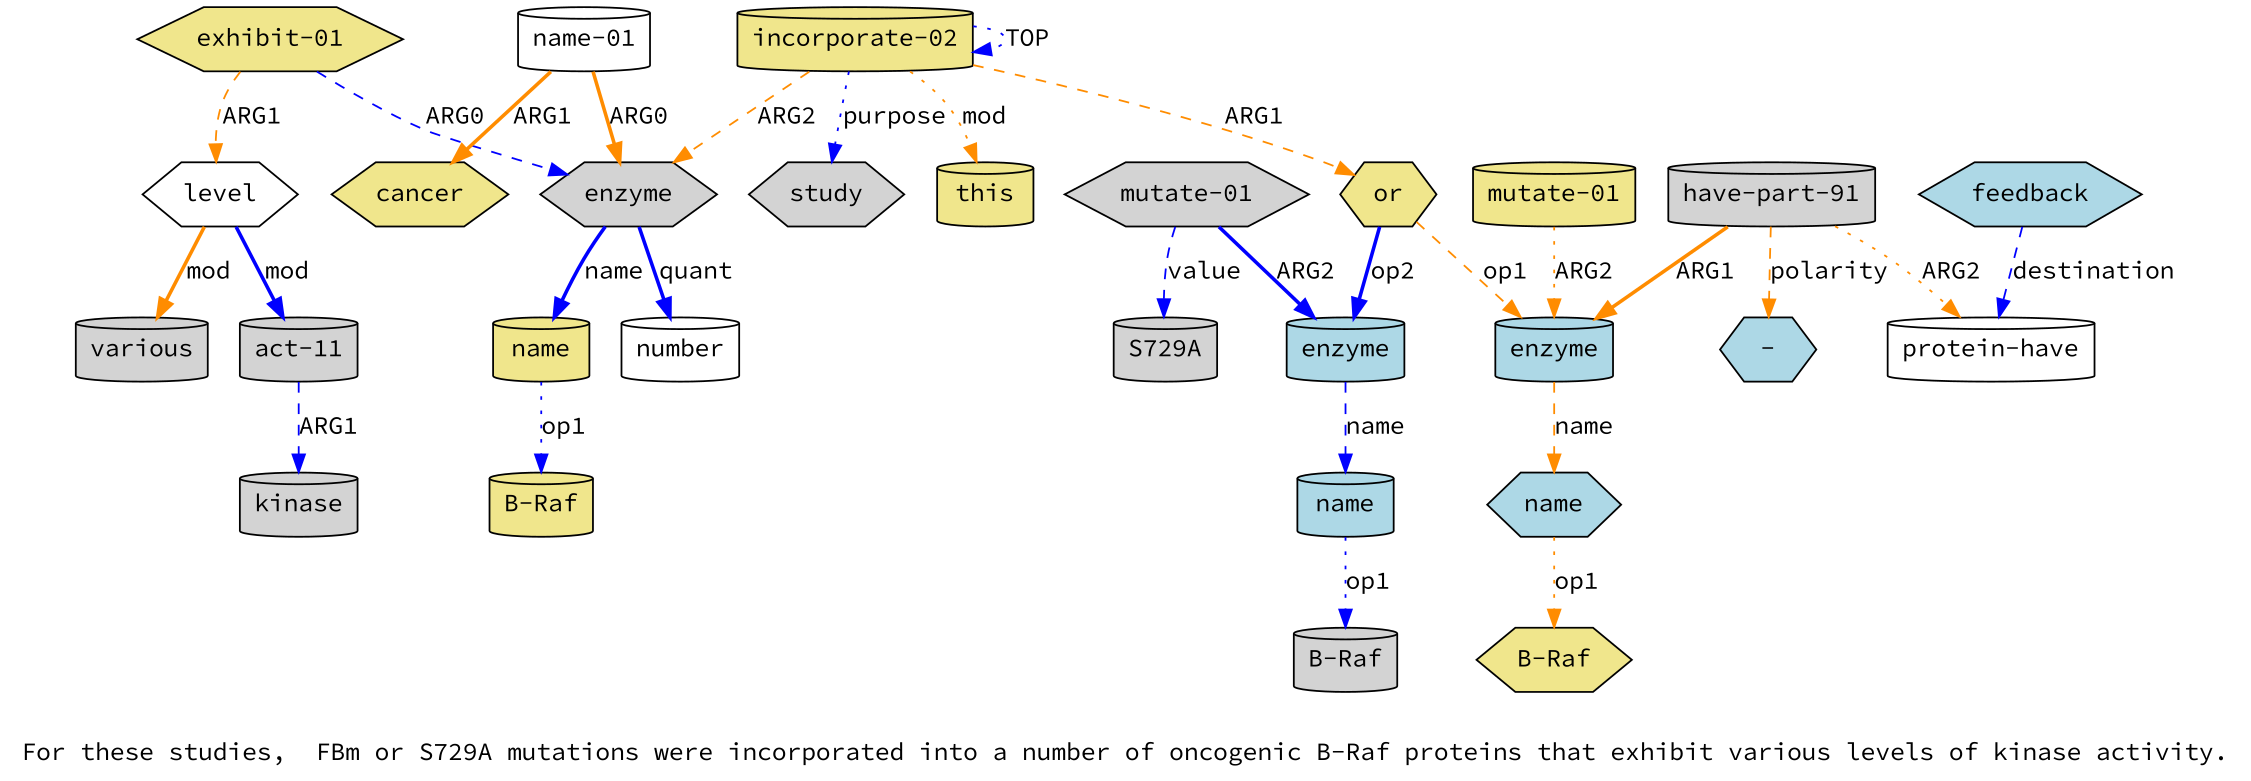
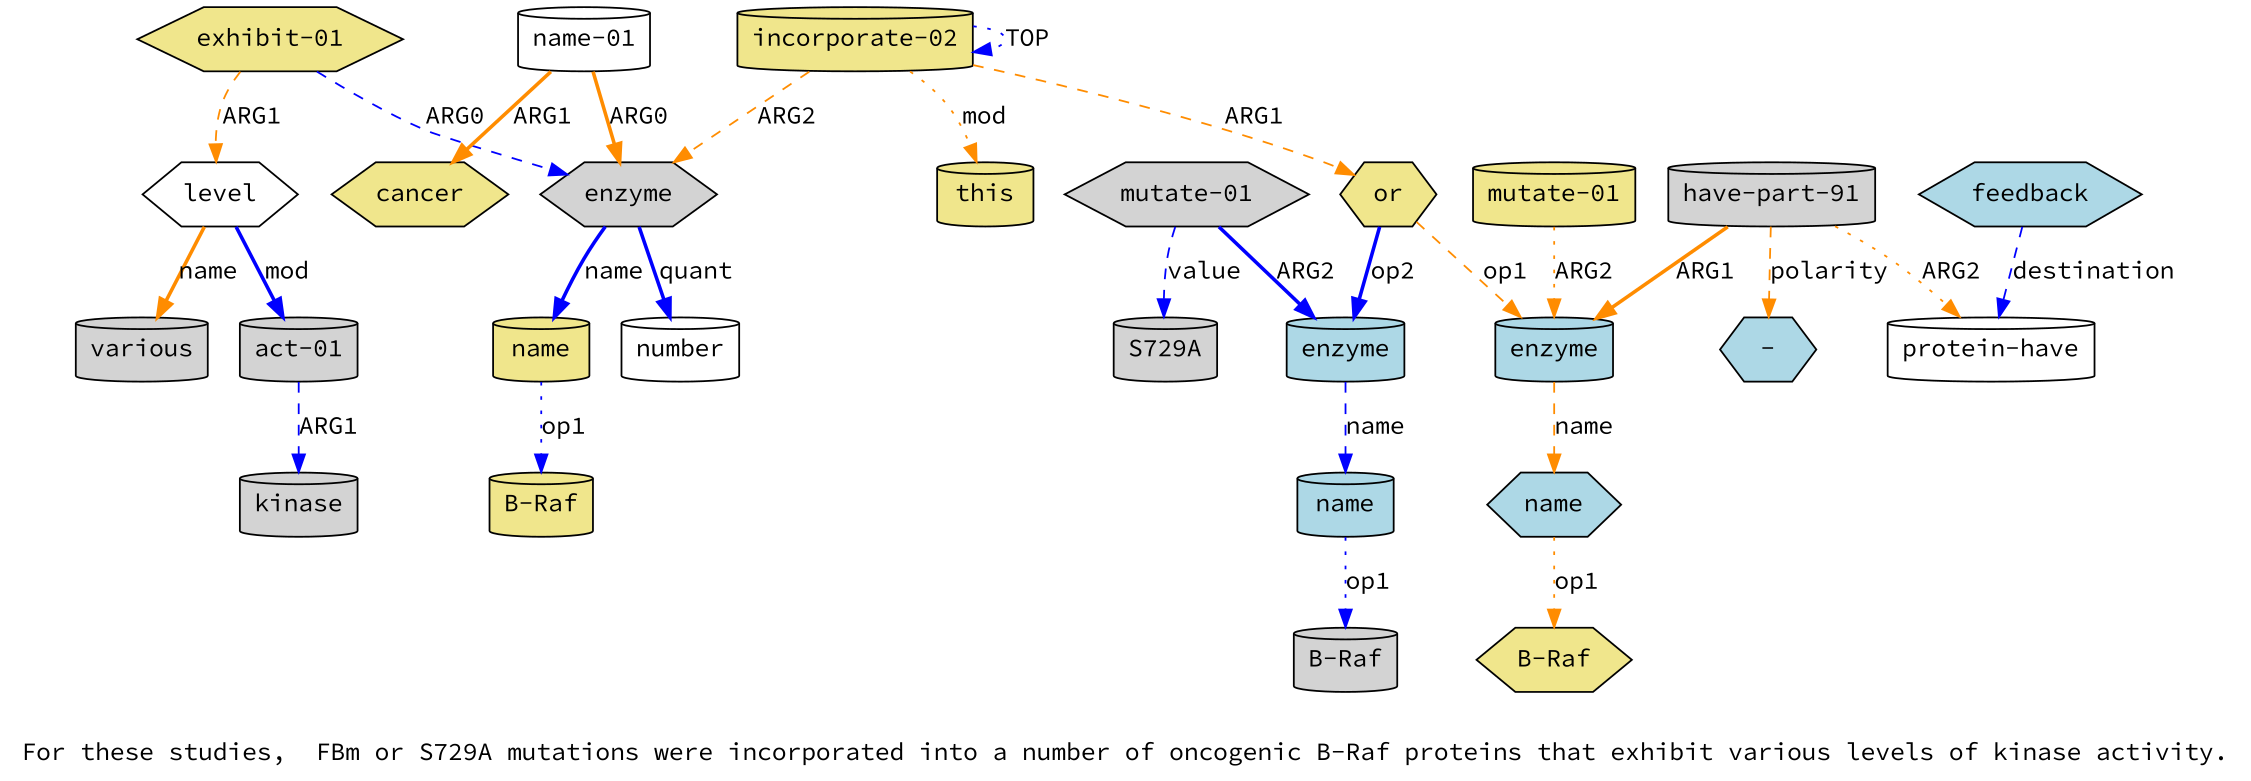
(827, 194) -> none
(209, 272) -> (209, 272)
(299, 350) -> (299, 350)
